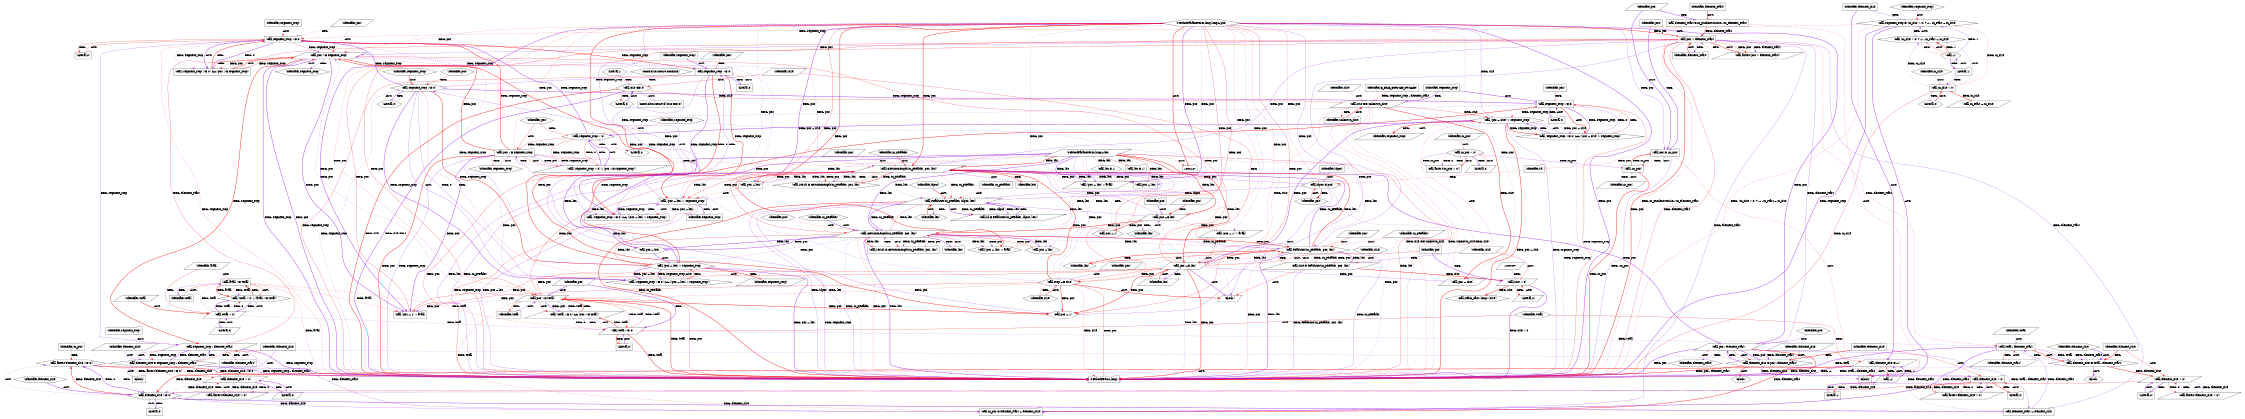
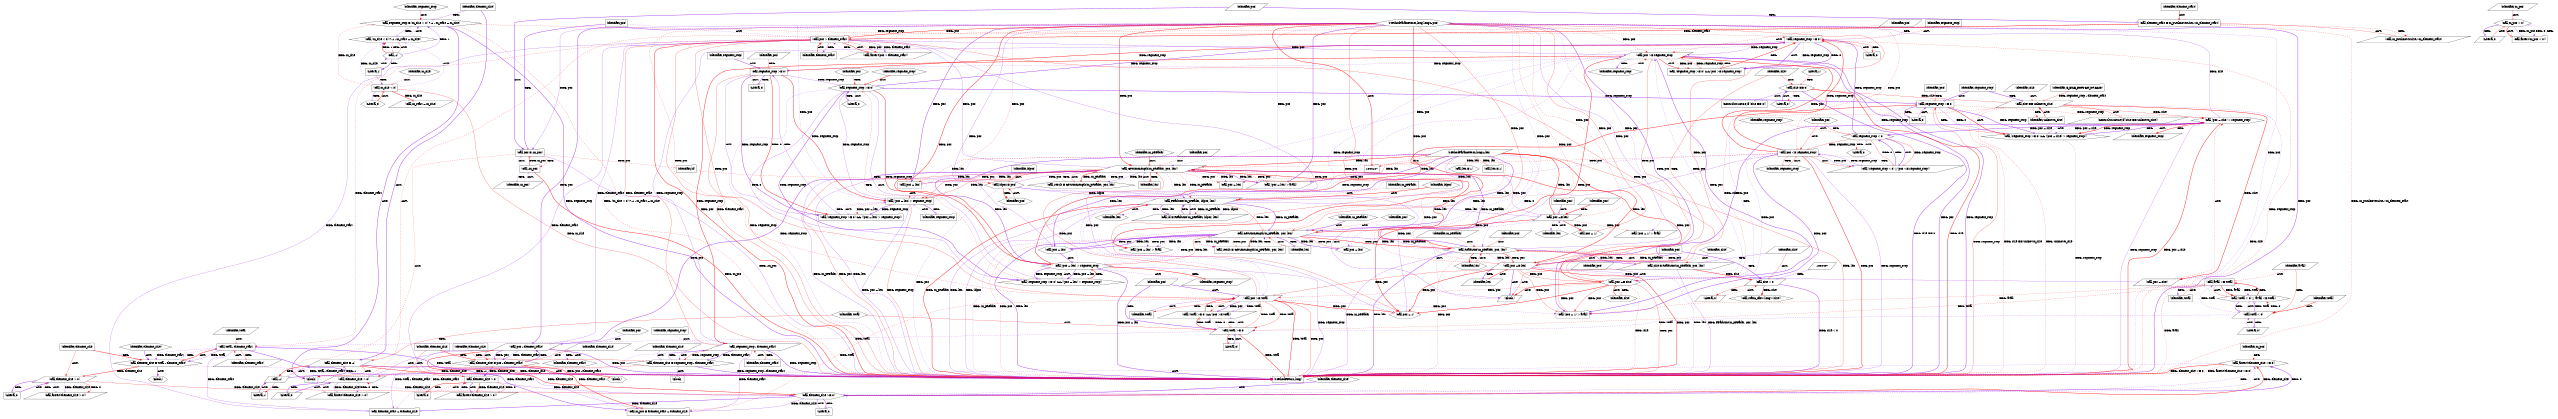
none -> (2414, 39)
(661, 72) -> none
none -> (2128, 120)
(1550, 161) -> none
(1371, 201) -> (1529, 201)
(1059, 282) -> (1620, 282)
